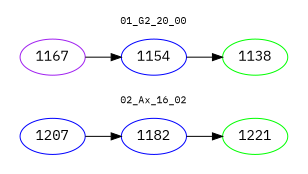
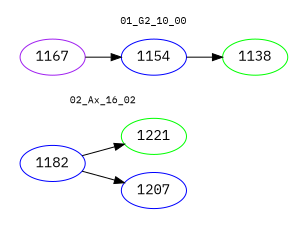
(154, 22) -> (154, 22)
(98, 136) -> (98, 176)
